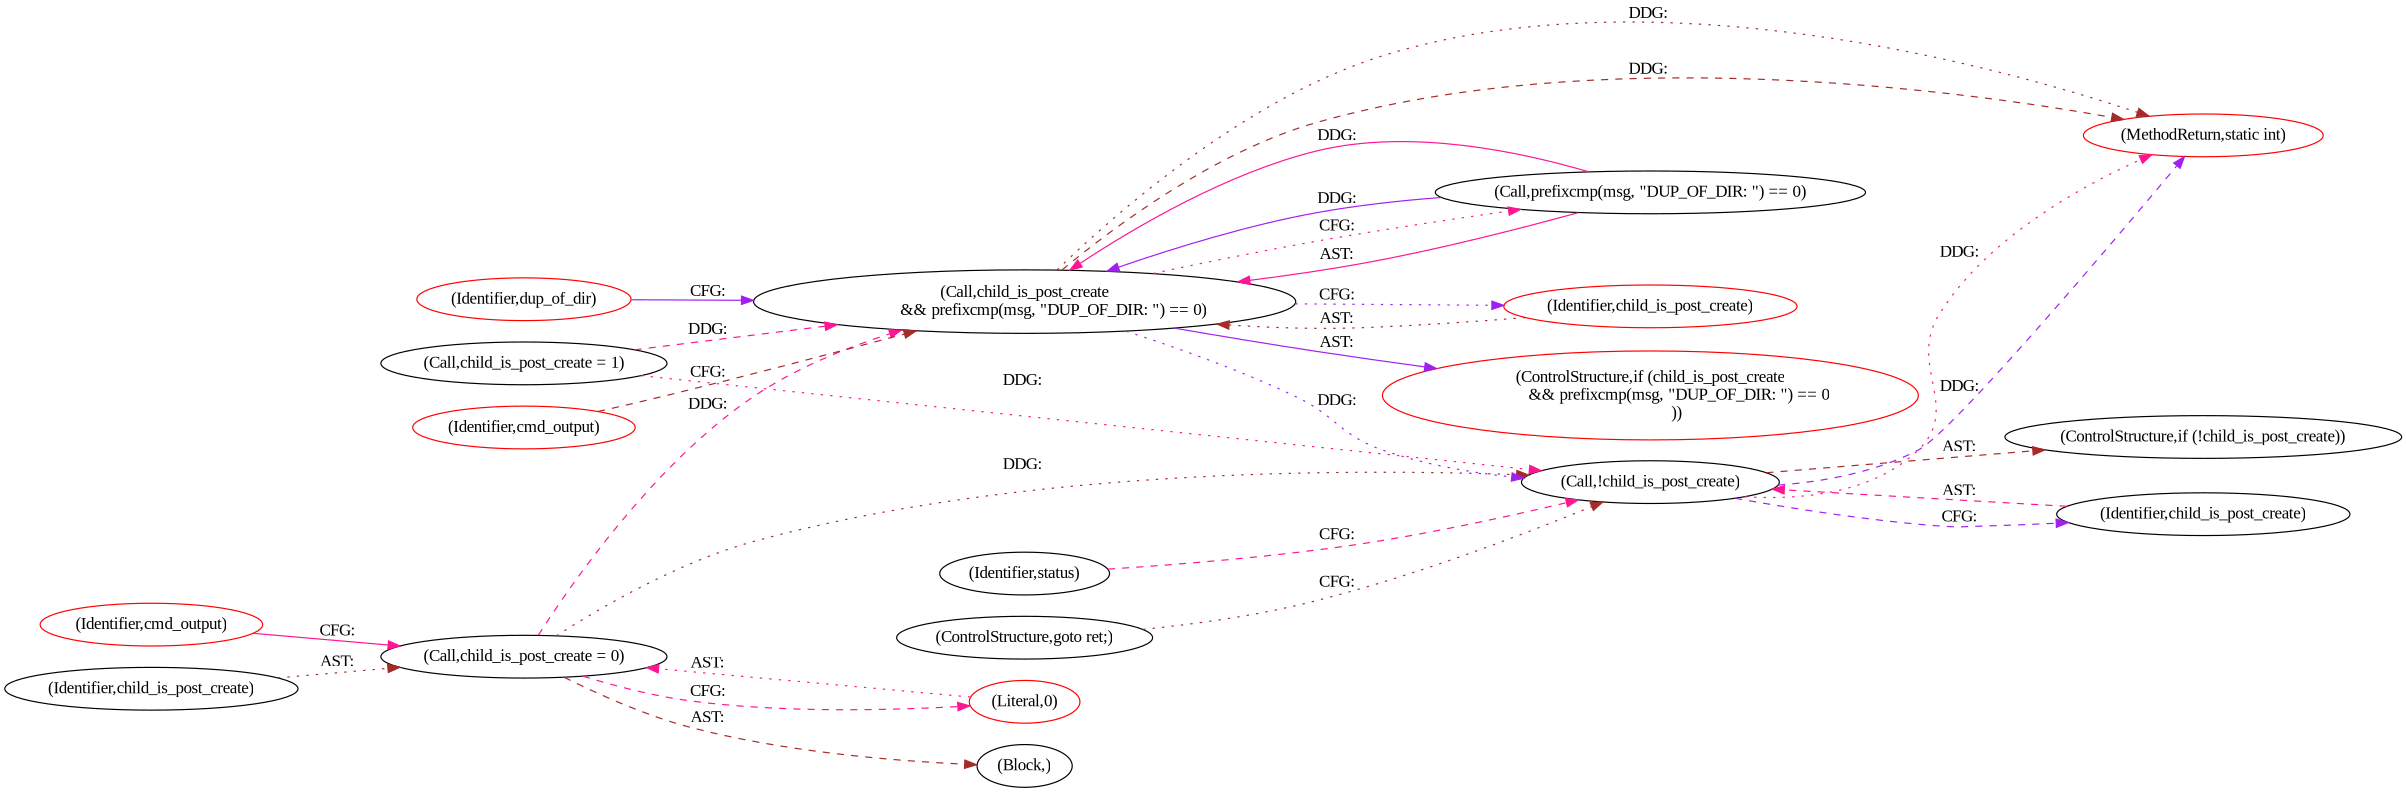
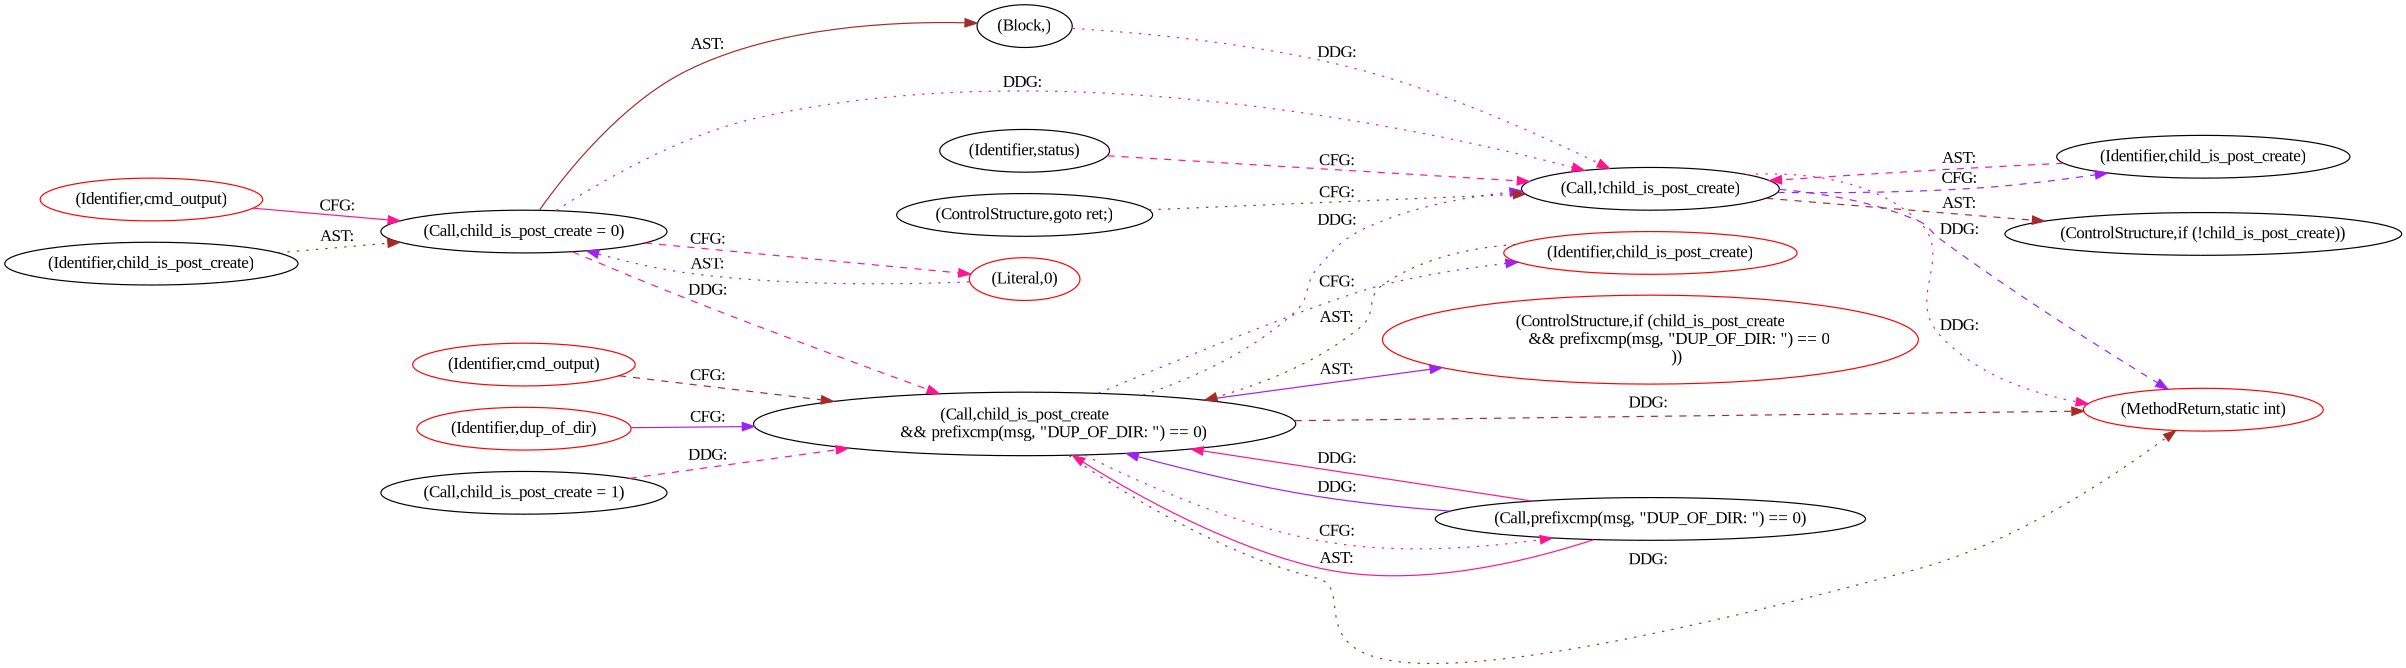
(1085, 423) -> (1343, 66)
(1023, 492) -> (1056, 92)
(815, 683) -> (783, 281)
(759, 742) -> (724, 55)
